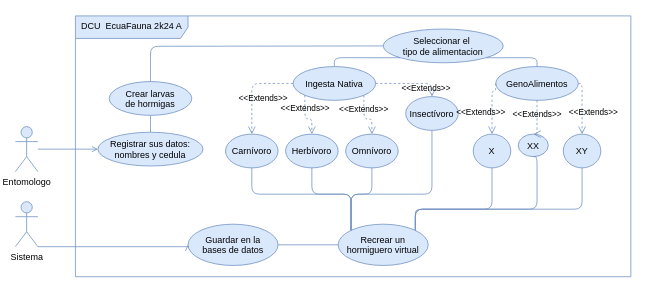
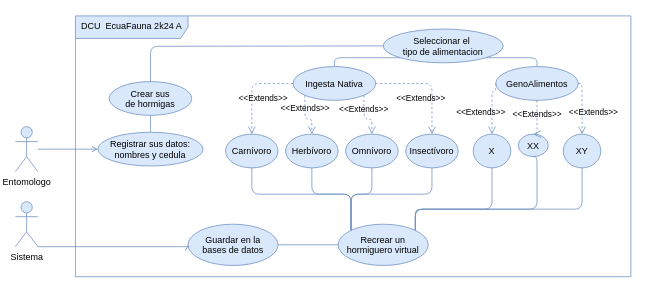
(150, 93) -> (150, 93)
(432, 113) -> (432, 151)
